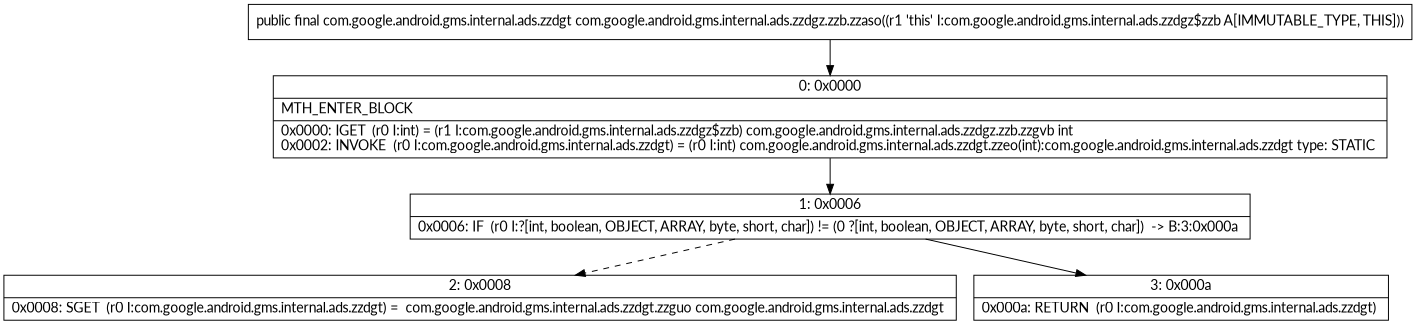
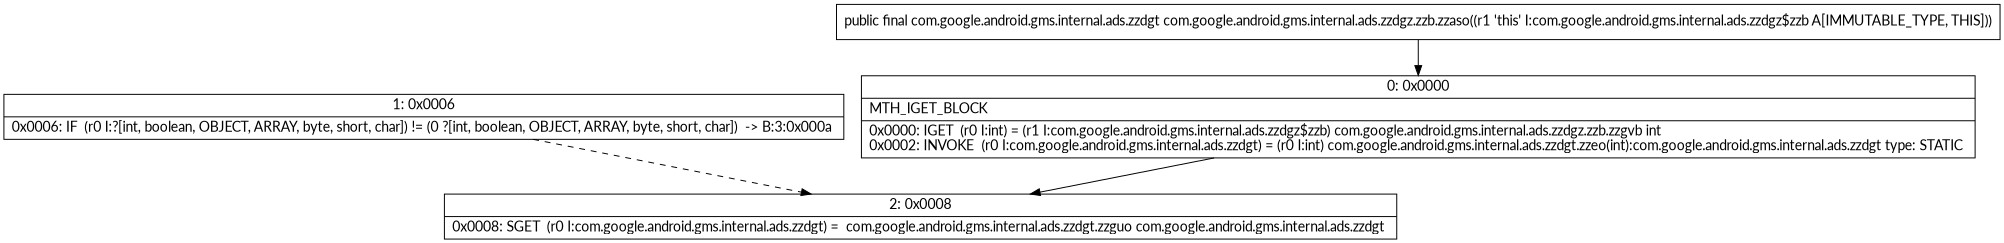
(347, 109) -> (928, 109)
(830, 171) -> (1127, 175)
(1181, 298) -> none
